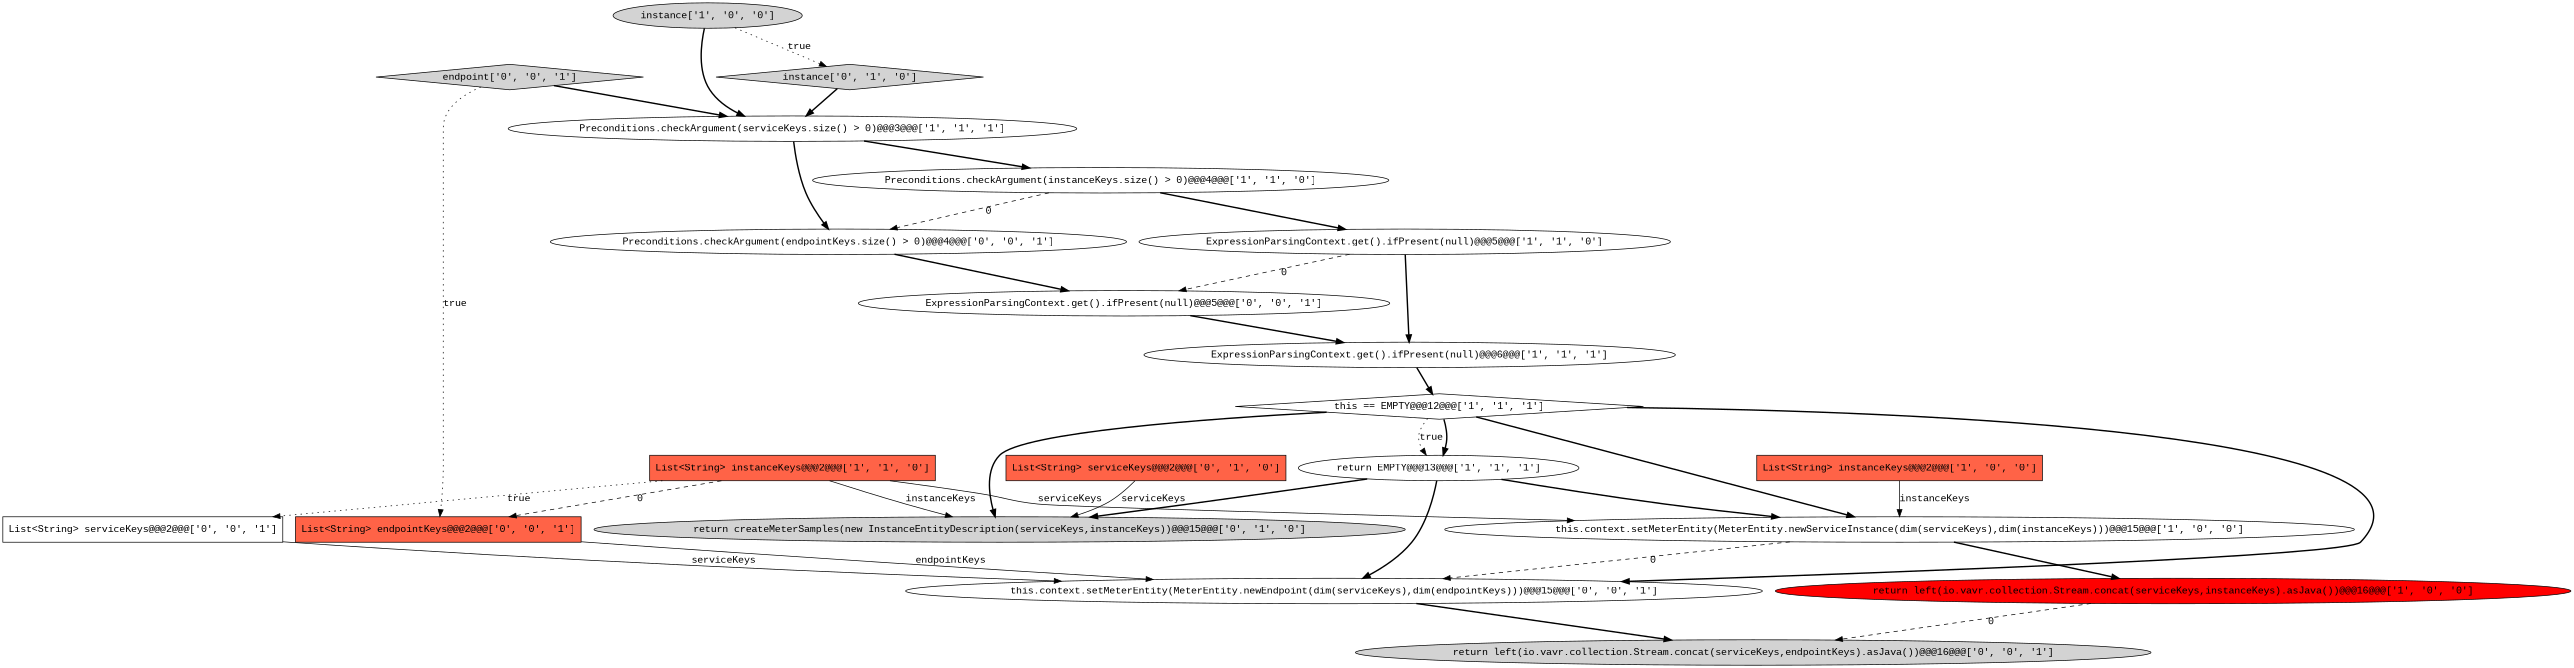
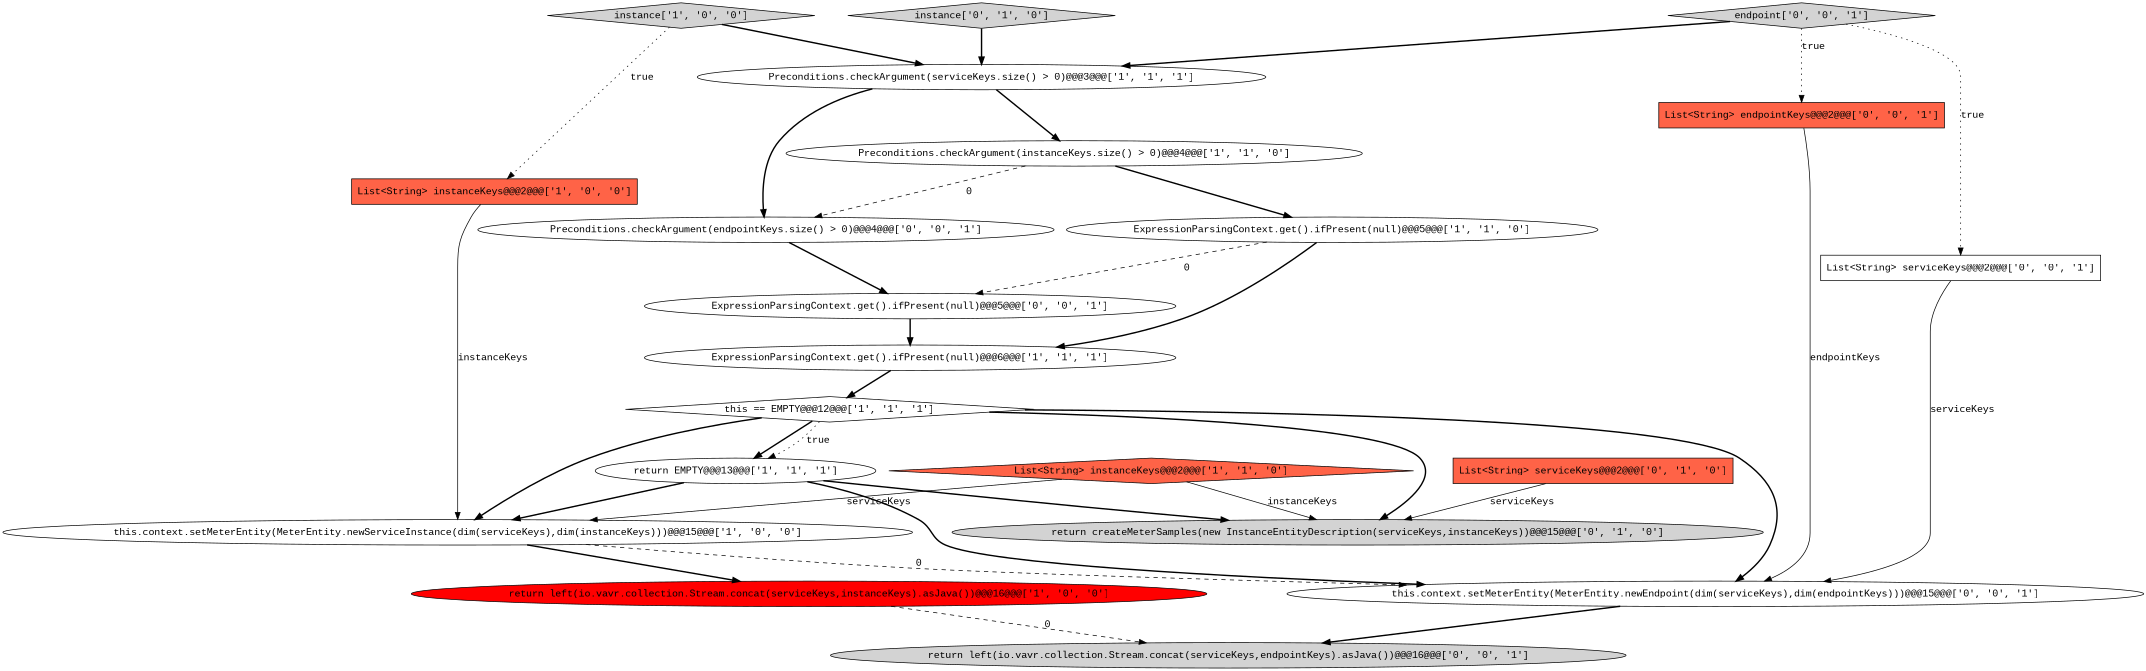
(708, 16) -> (681, 16)
(777, 46) -> (591, 101)
(792, 468) -> (1151, 471)
(471, 498) -> (1961, 97)
(619, 498) -> none
